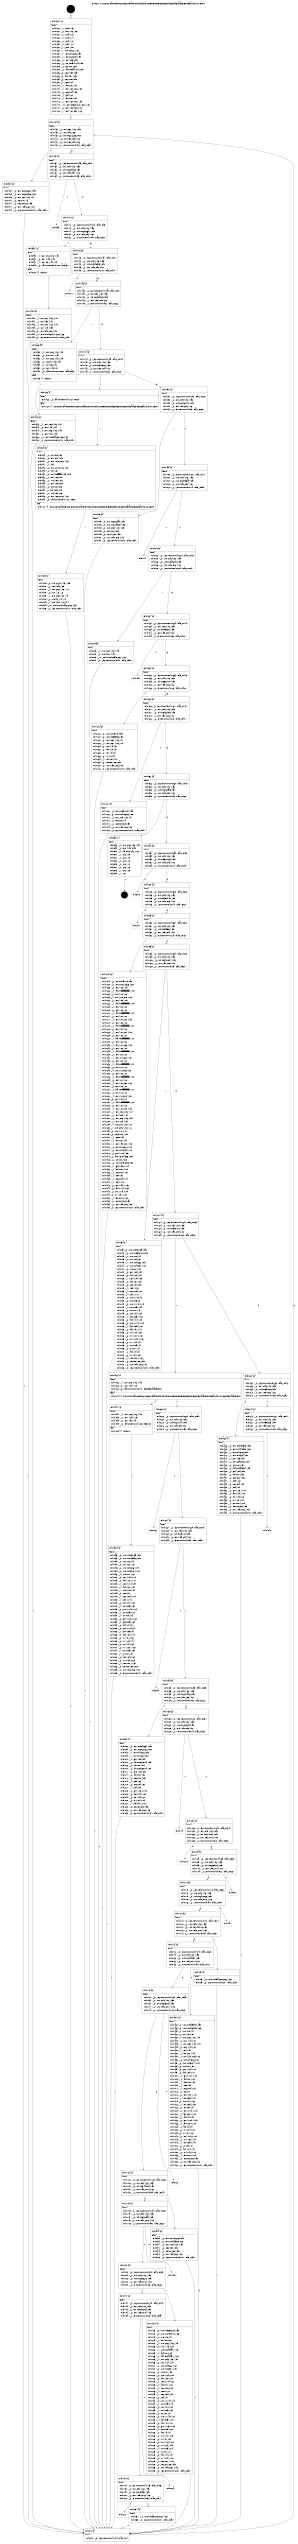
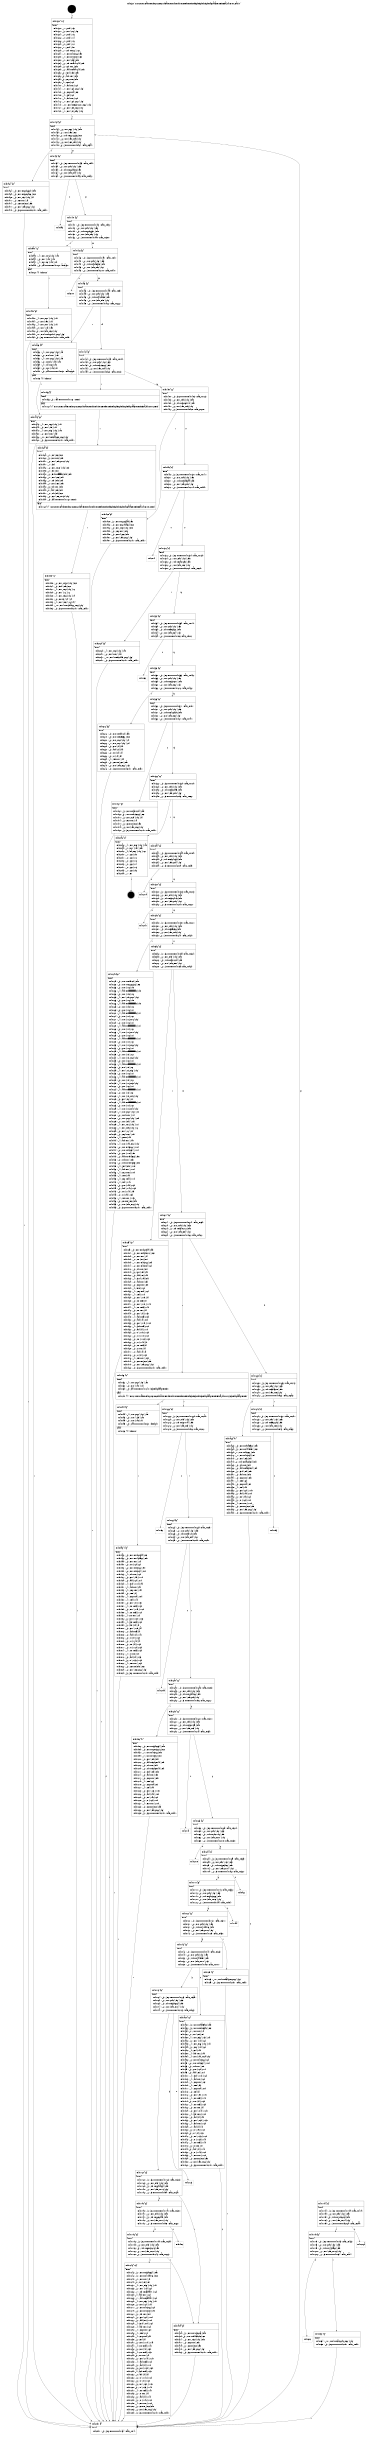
(142, 2290) -> (184, 2288)
